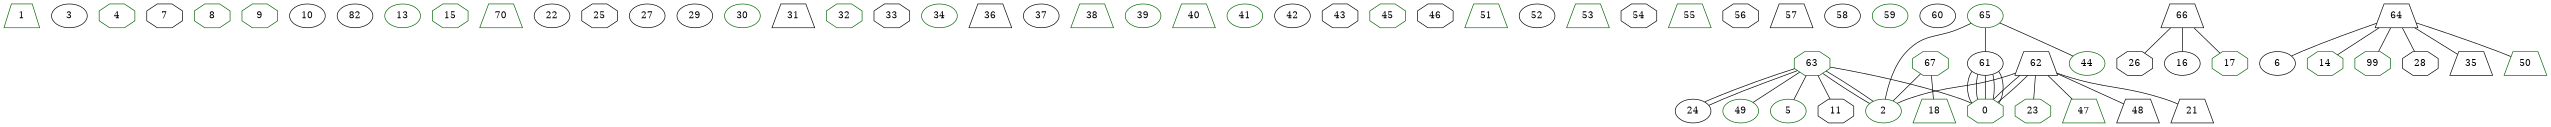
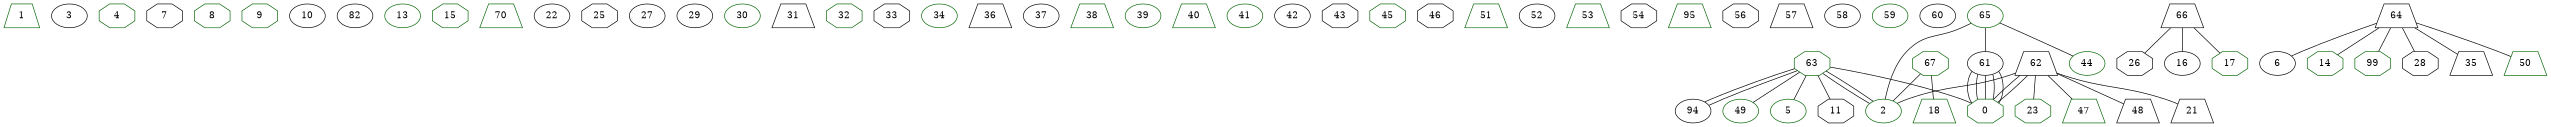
(1690, 16) -> (1690, 16)
(1693, 111) -> (1693, 111)
